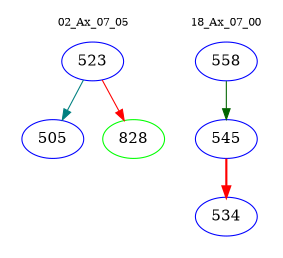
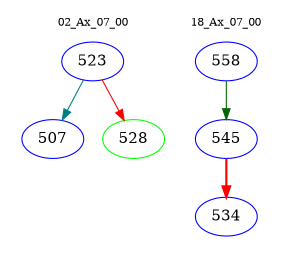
(93, 23) -> (93, 23)
(53, 139) -> (53, 139)
(134, 139) -> (134, 139)
